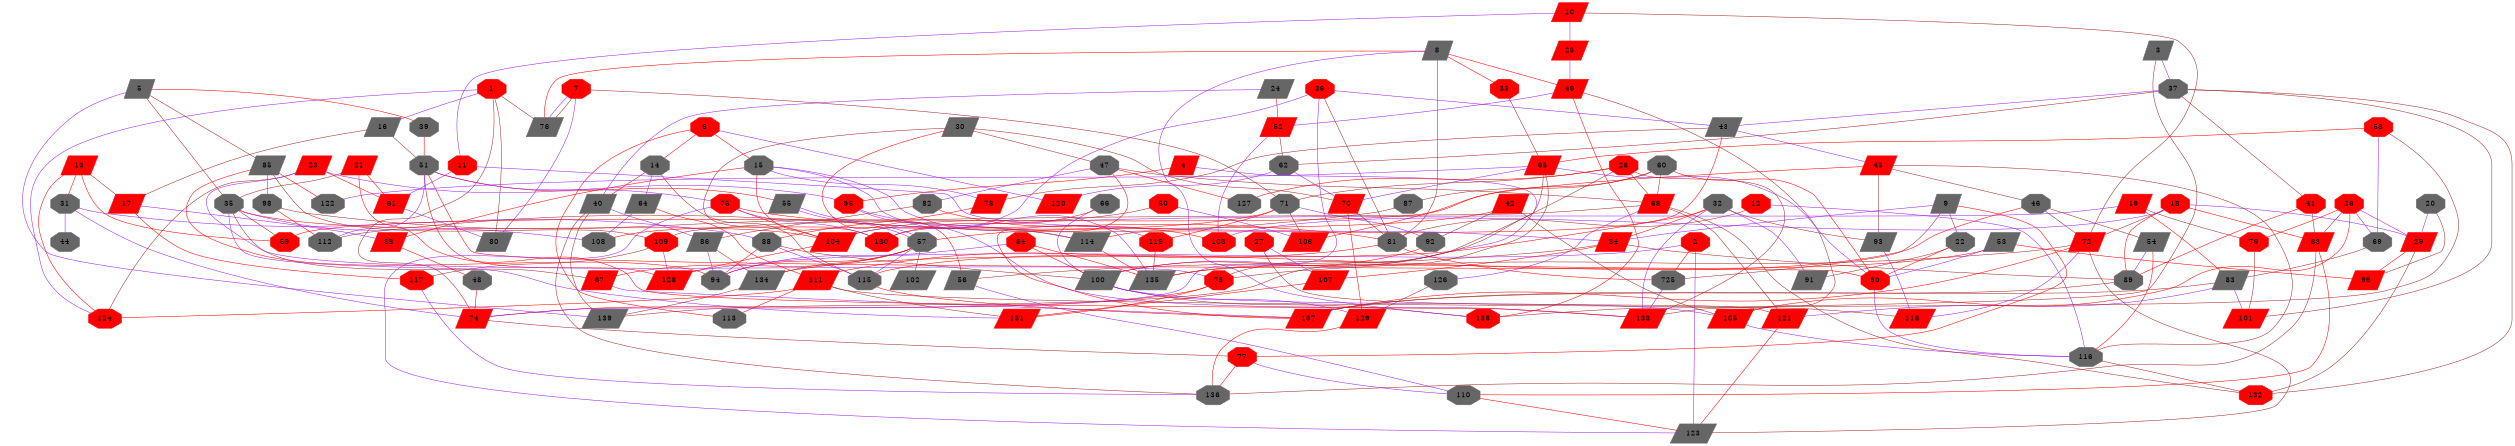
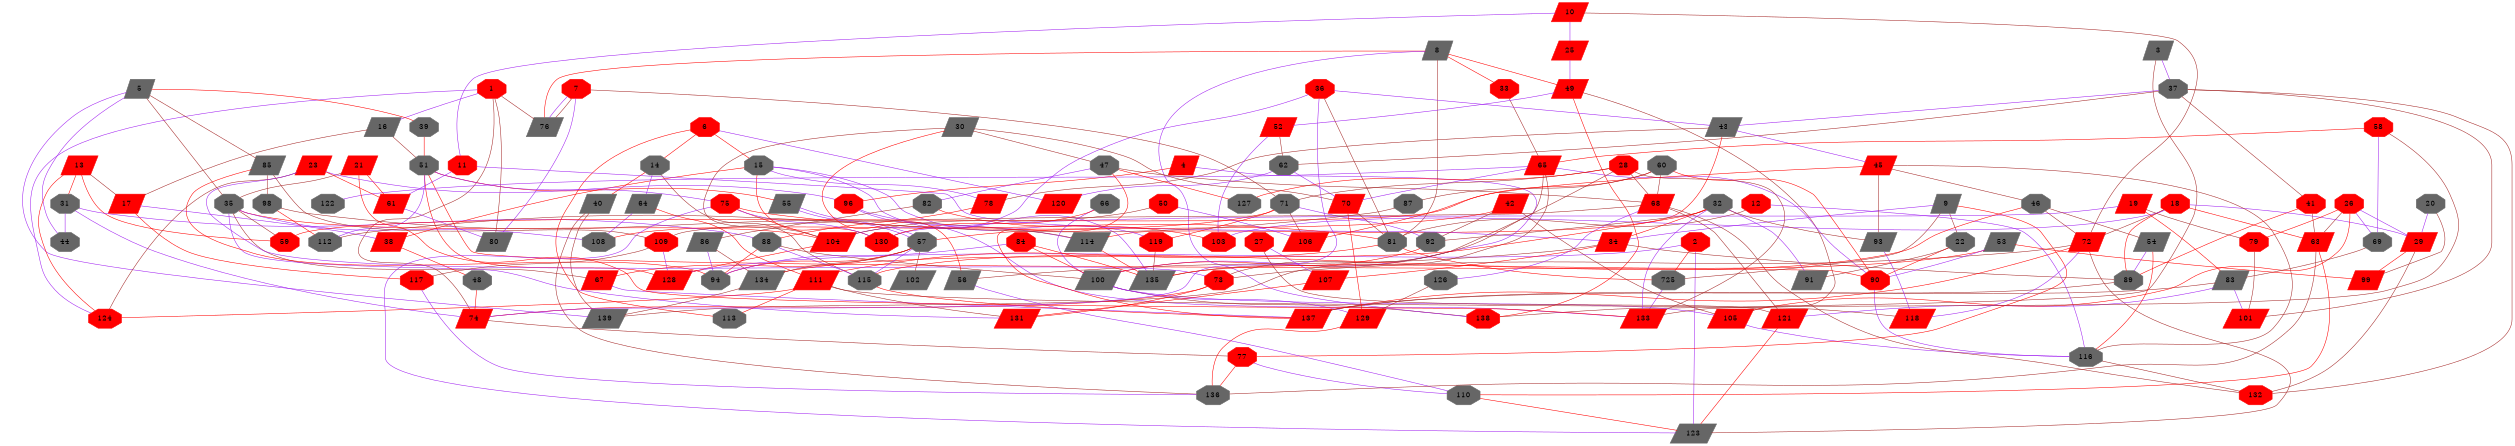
(1276, 89) -> none
none -> (61, 150)
(301, 186) -> none
(652, 223) -> none
none -> (1576, 228)
